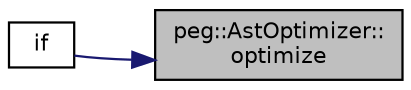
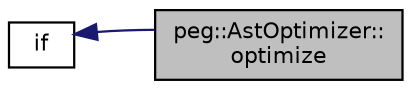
(103, 58) -> (126, 30)
